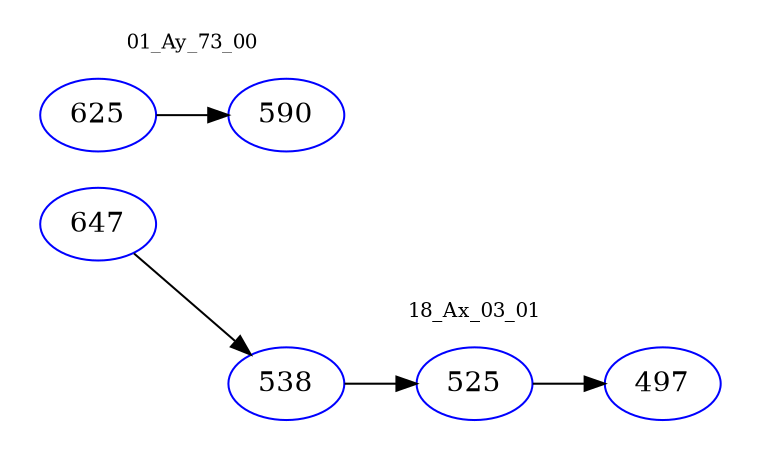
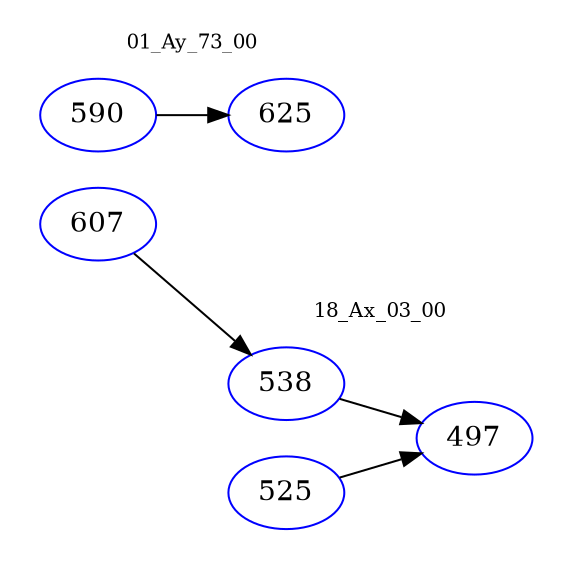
(182, 115) -> (182, 115)
(98, 224) -> (98, 224)
(475, 312) -> (380, 312)
(370, 384) -> (371, 408)
